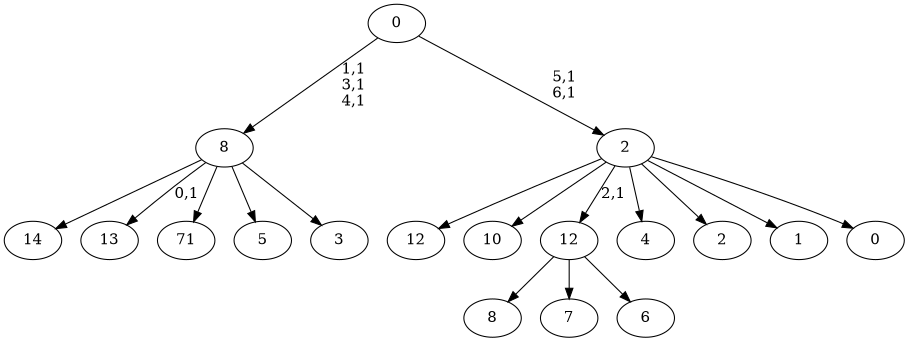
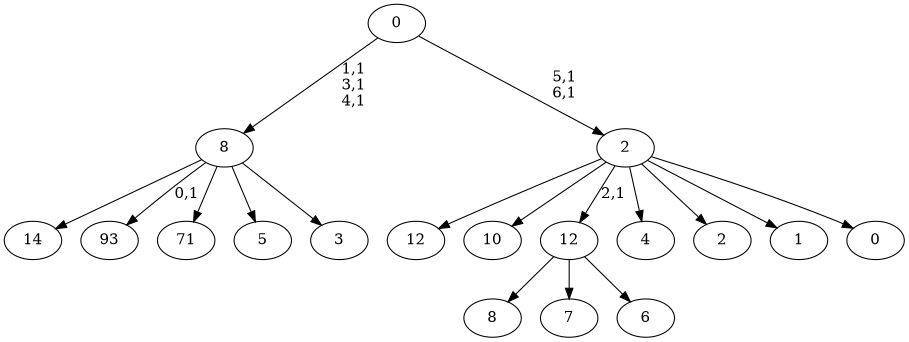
(110, 240) -> (110, 240)
